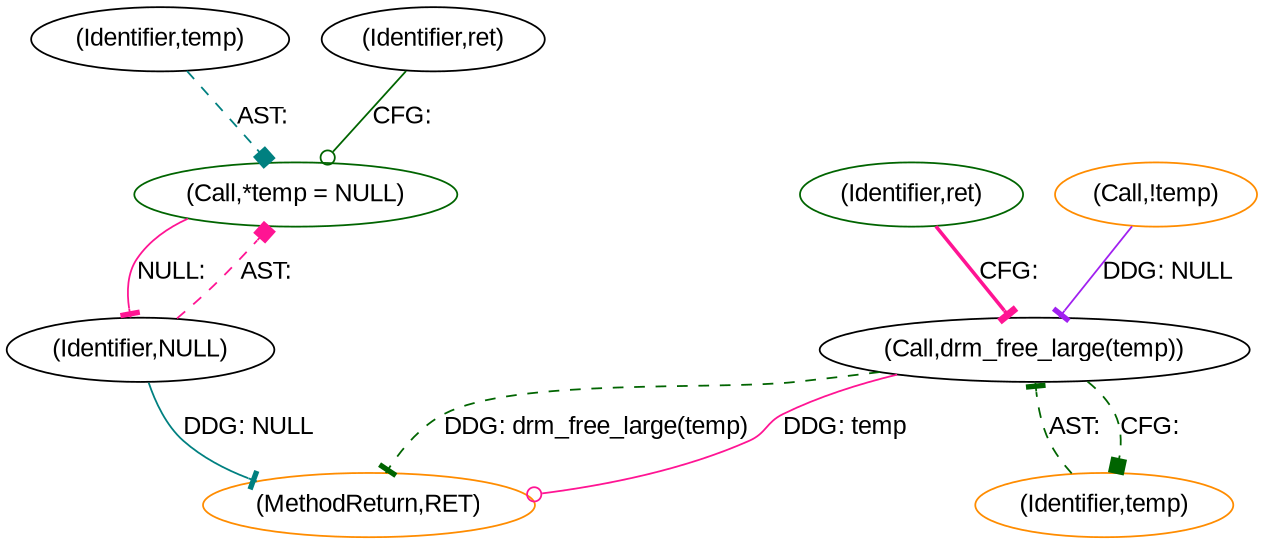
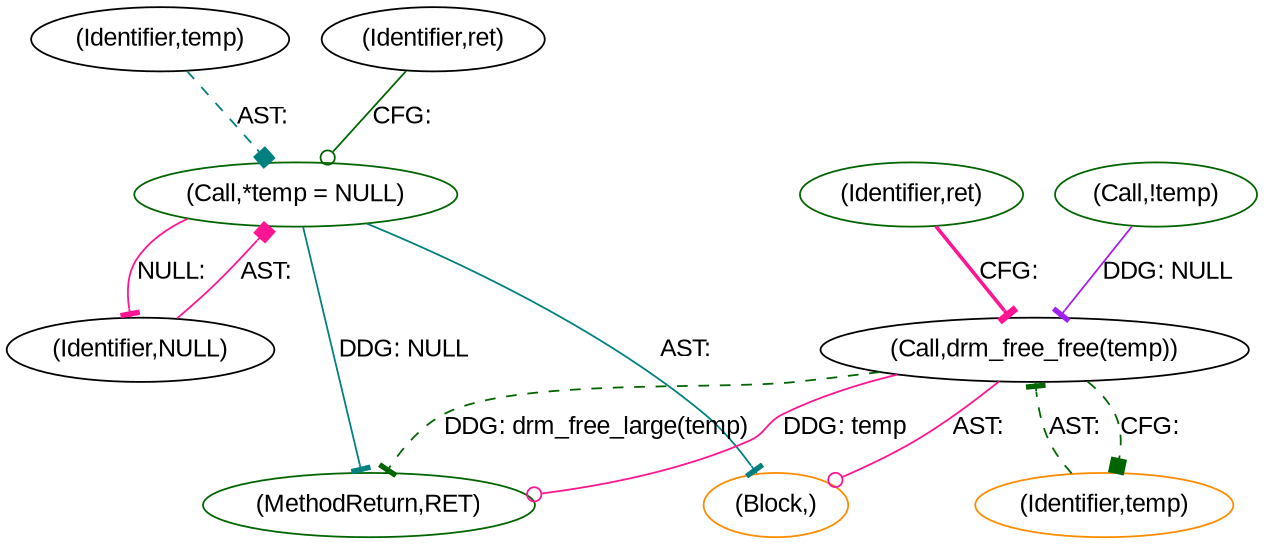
(1156, 195) -> (1156, 195)
(219, 281) -> (219, 281)
(1035, 350) -> (1035, 350)
(186, 443) -> (331, 346)
(369, 505) -> (369, 505)
none -> (776, 505)
